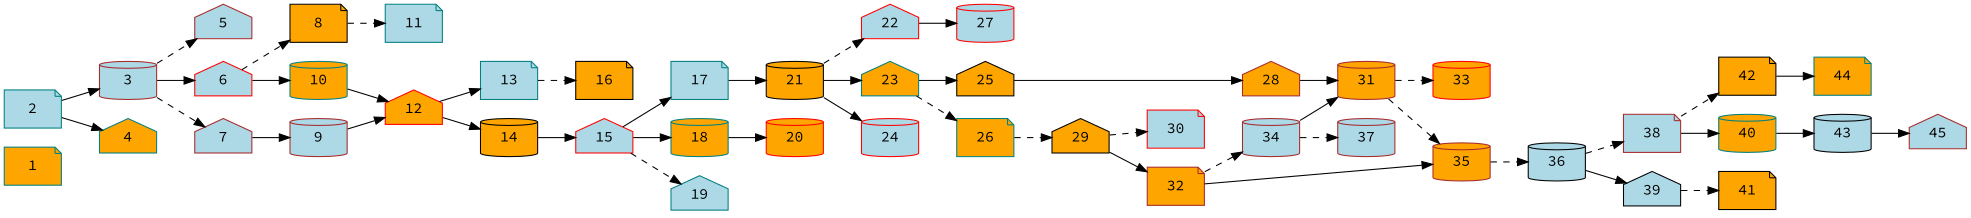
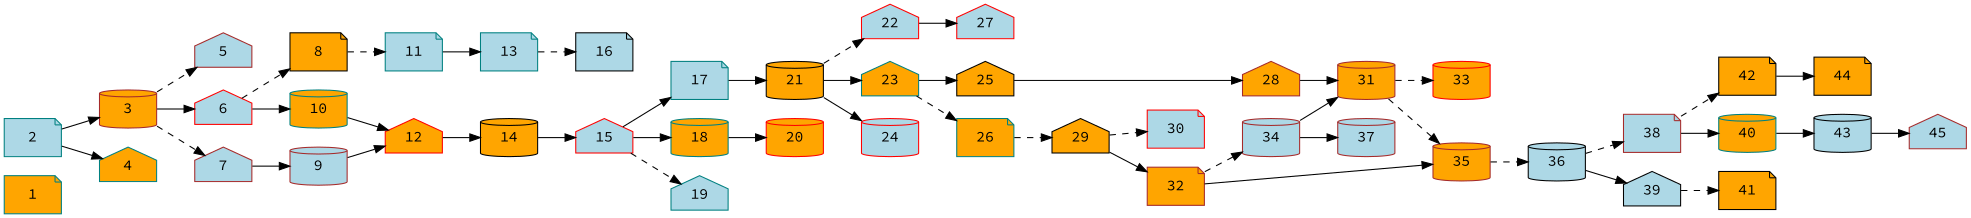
(985, 23) -> (985, 23)
(1843, 76) -> (1843, 76)
(128, 80) -> (128, 109)
(604, 80) -> (604, 52)
(455, 97) -> (456, 52)
(1313, 138) -> (1313, 138)
